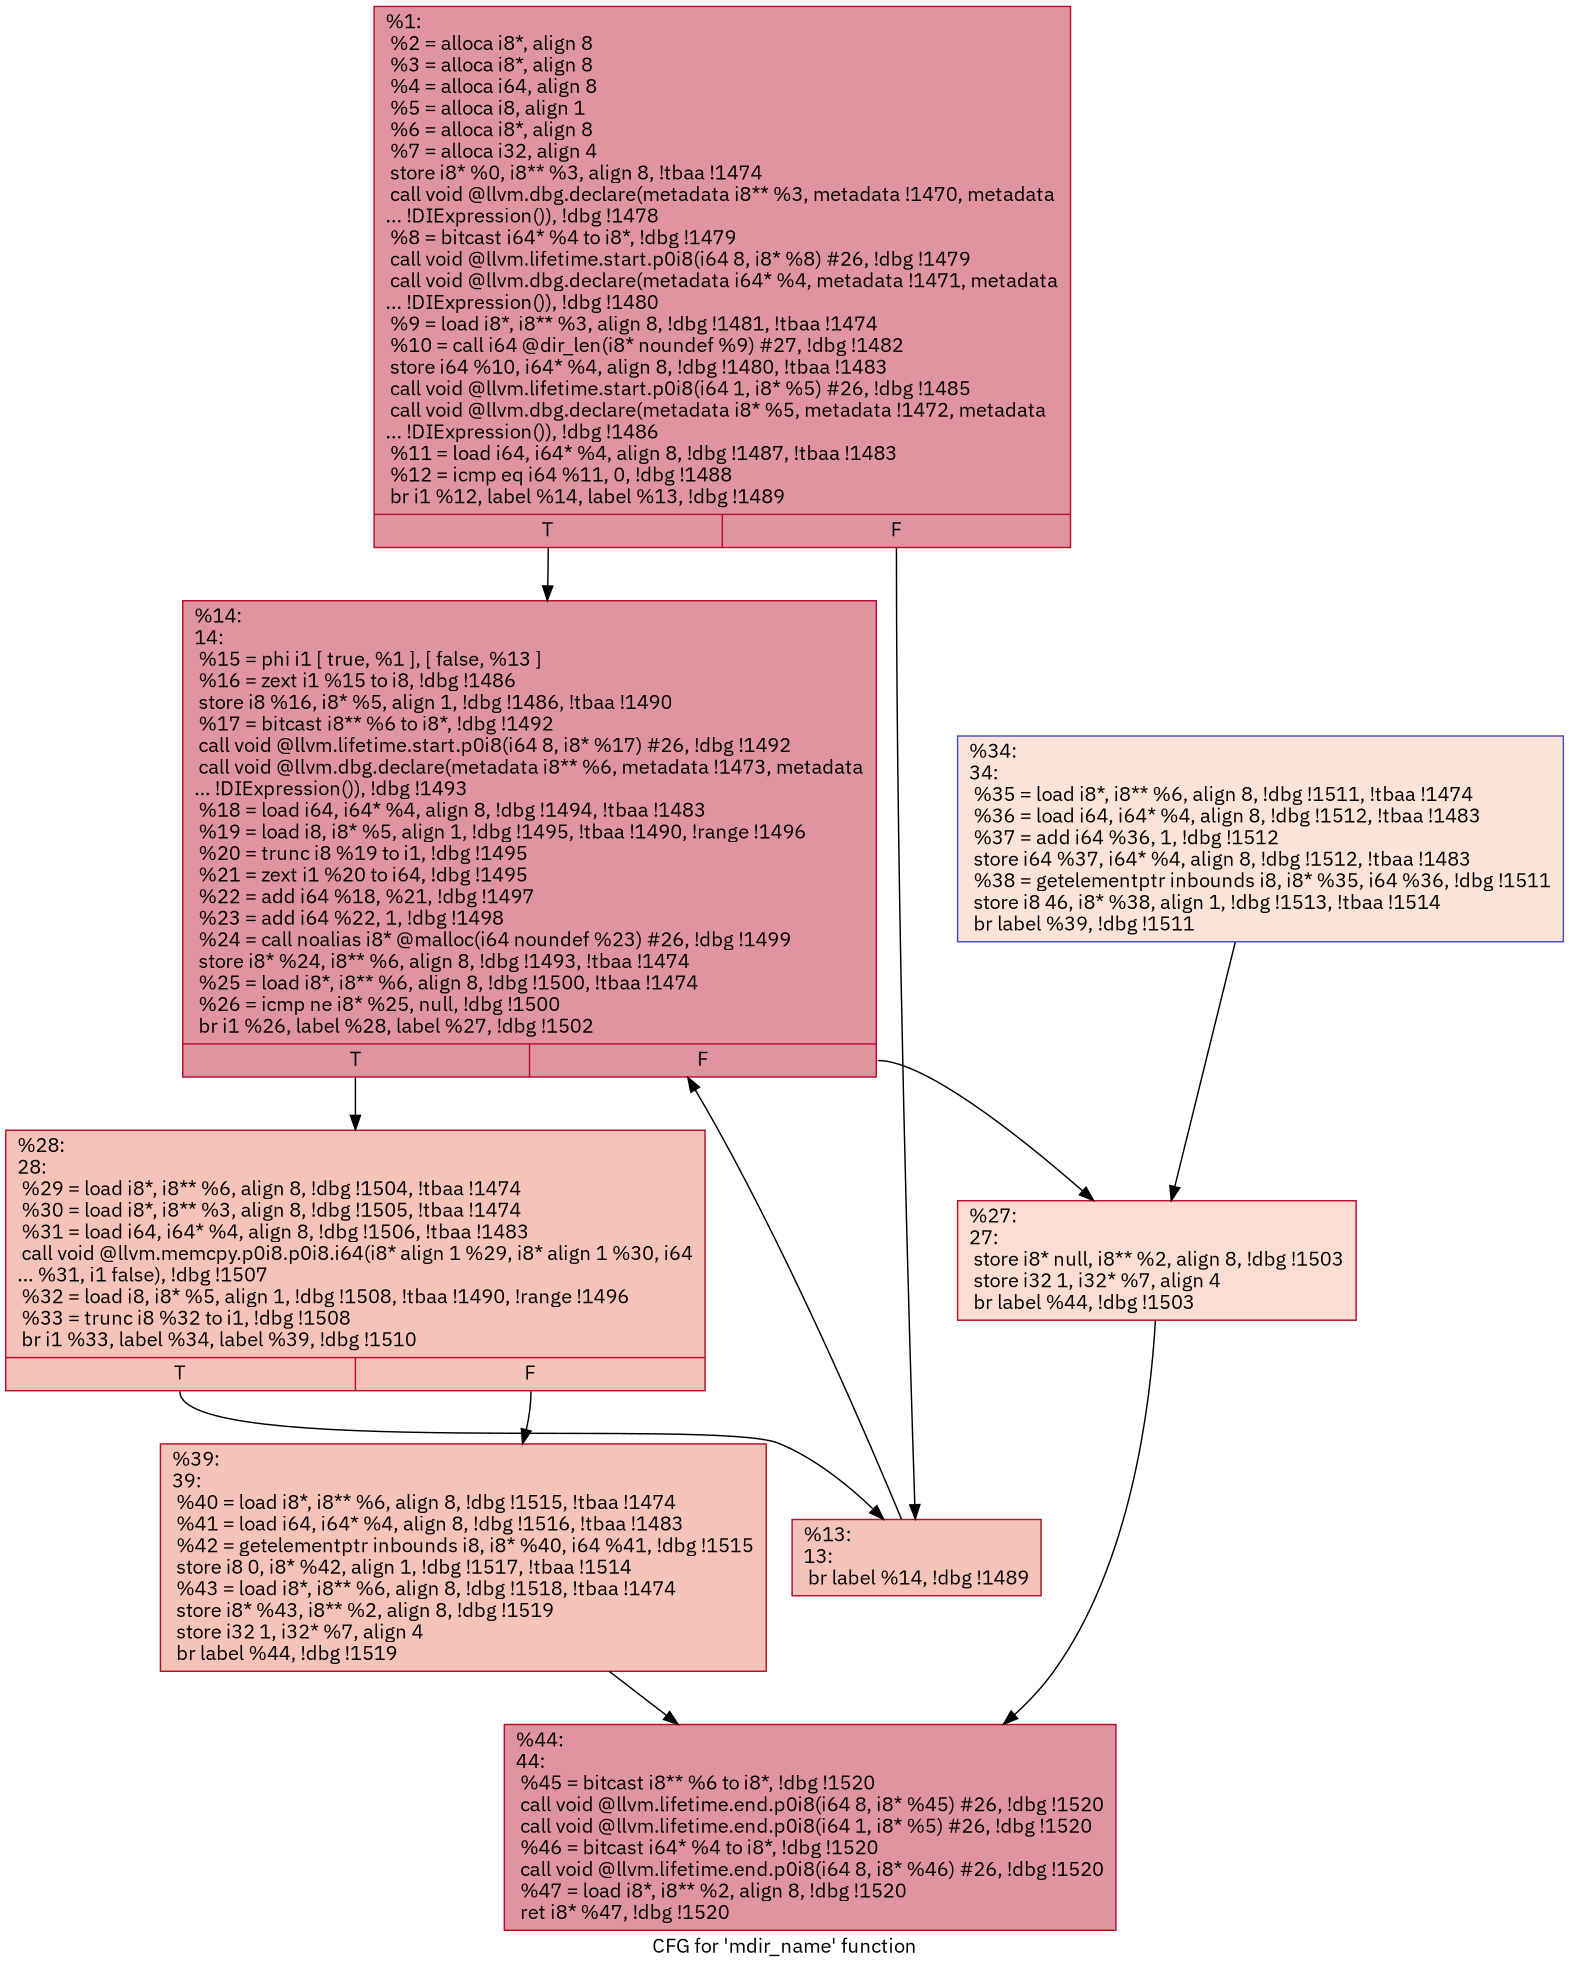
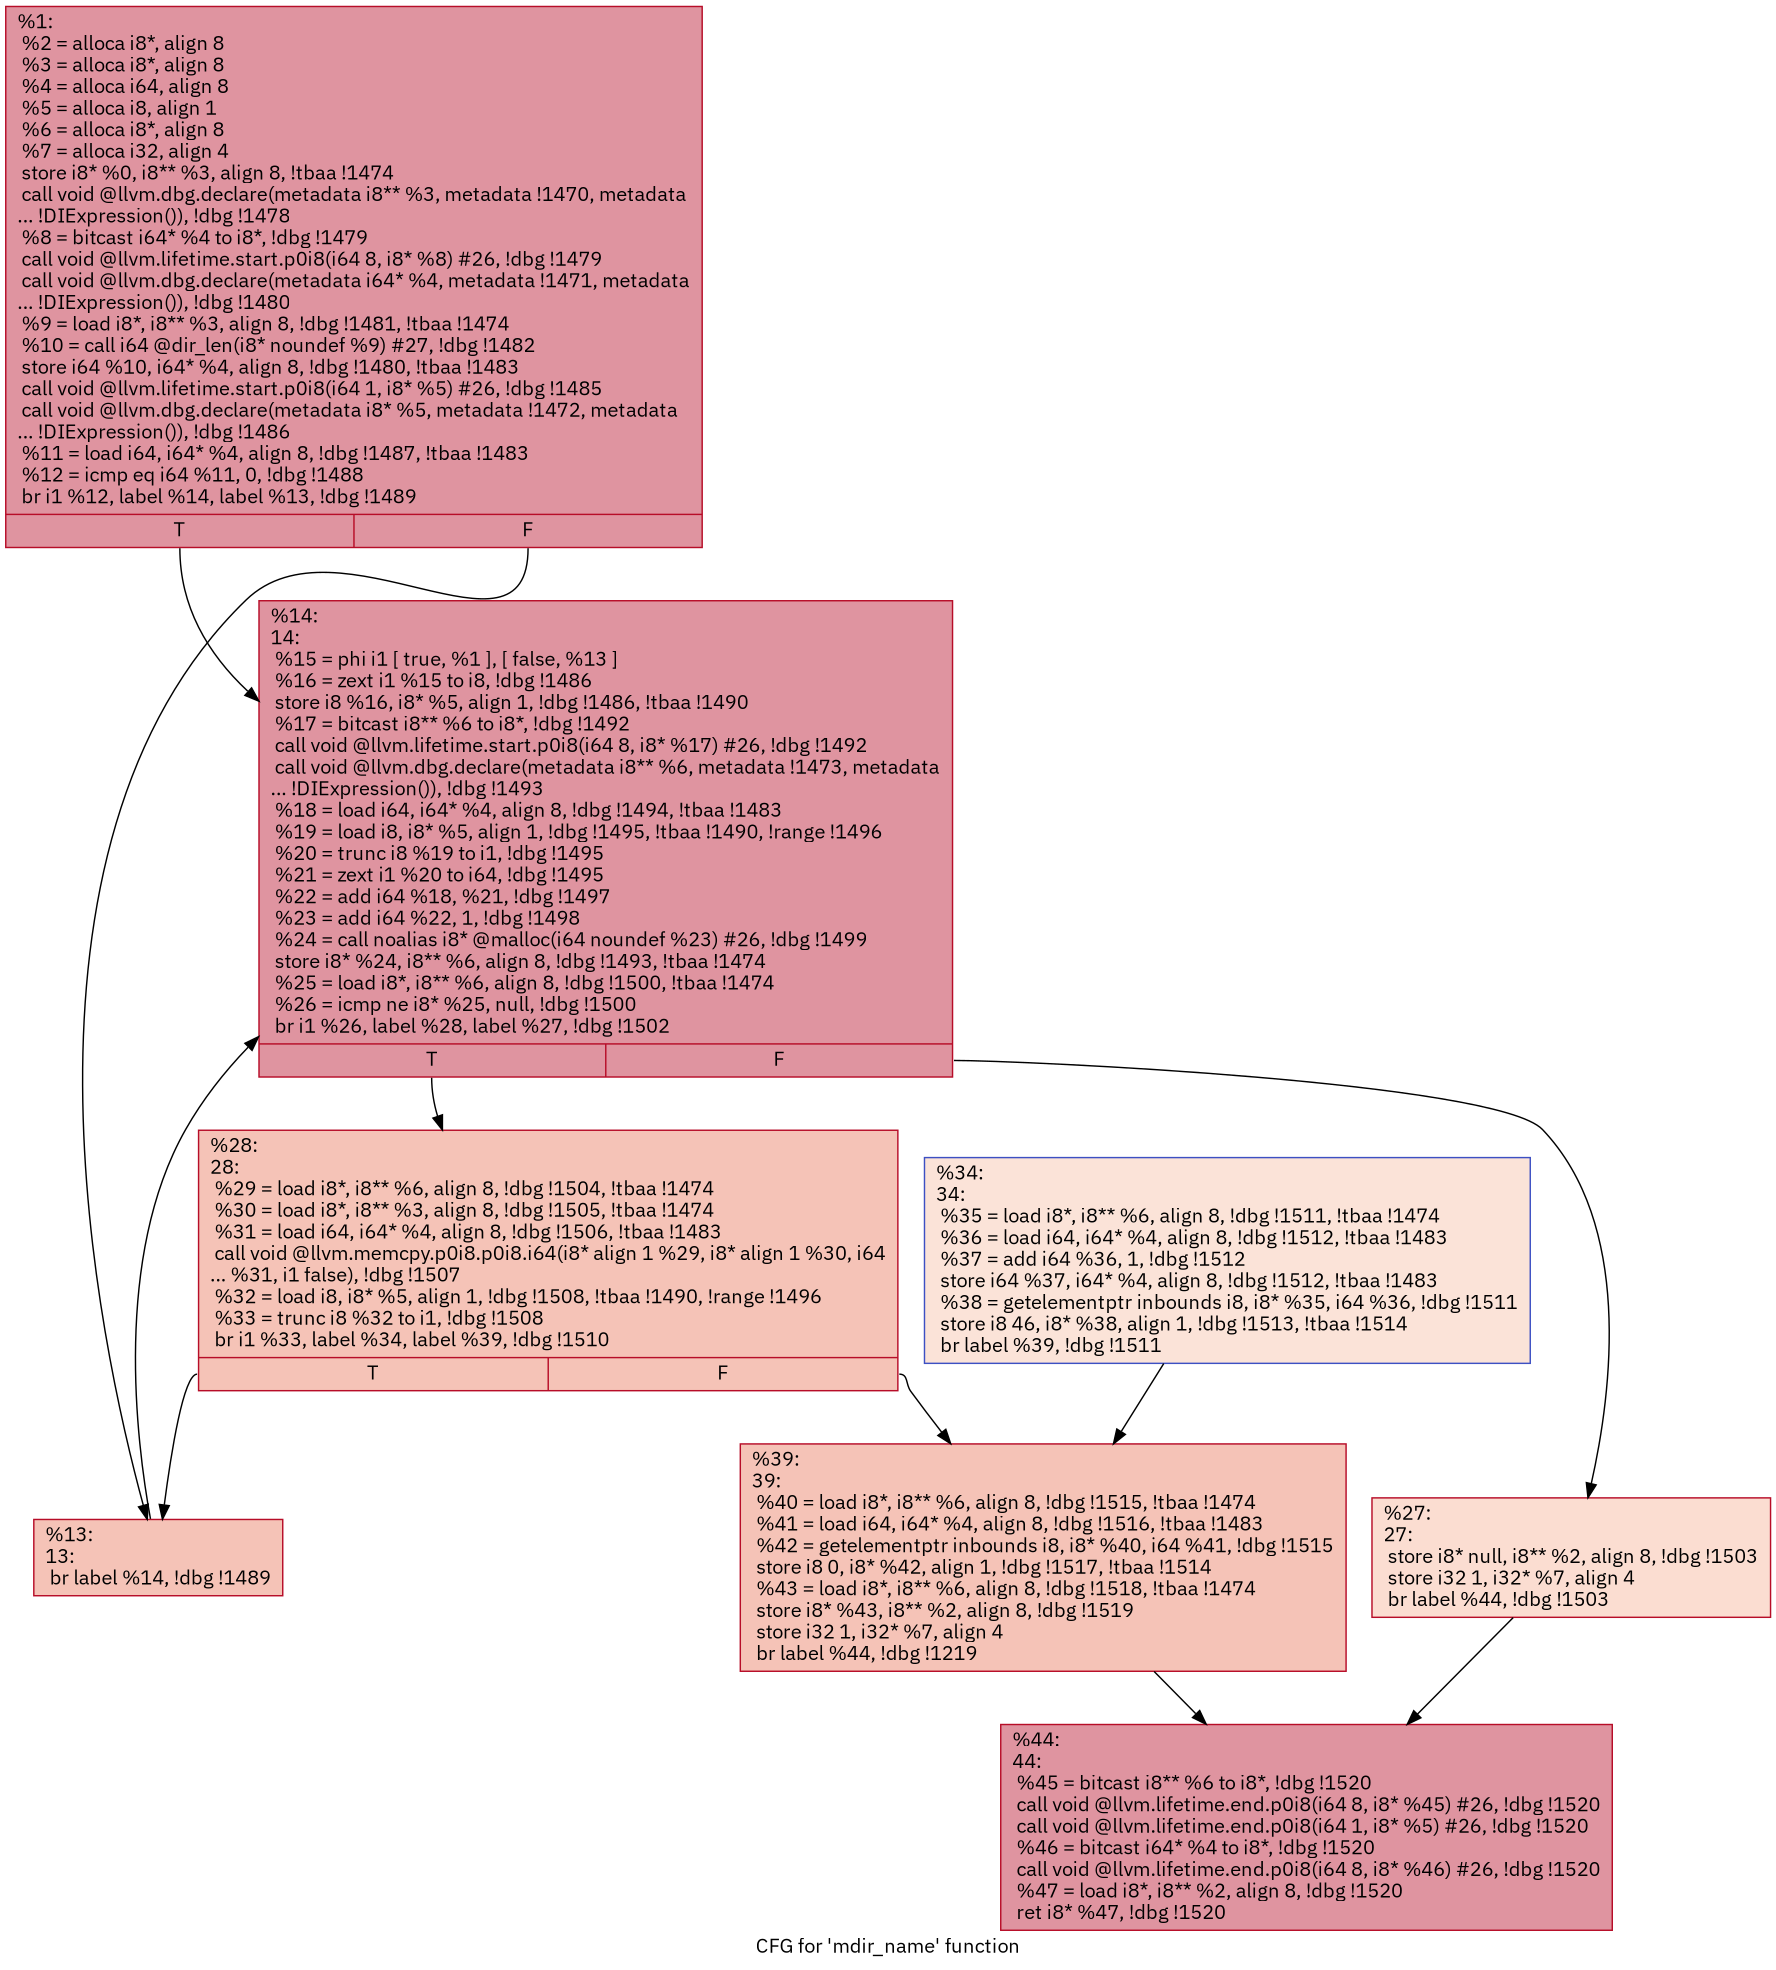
(1205, 1064) -> (1143, 1398)
(285, 1654) -> (865, 1654)
